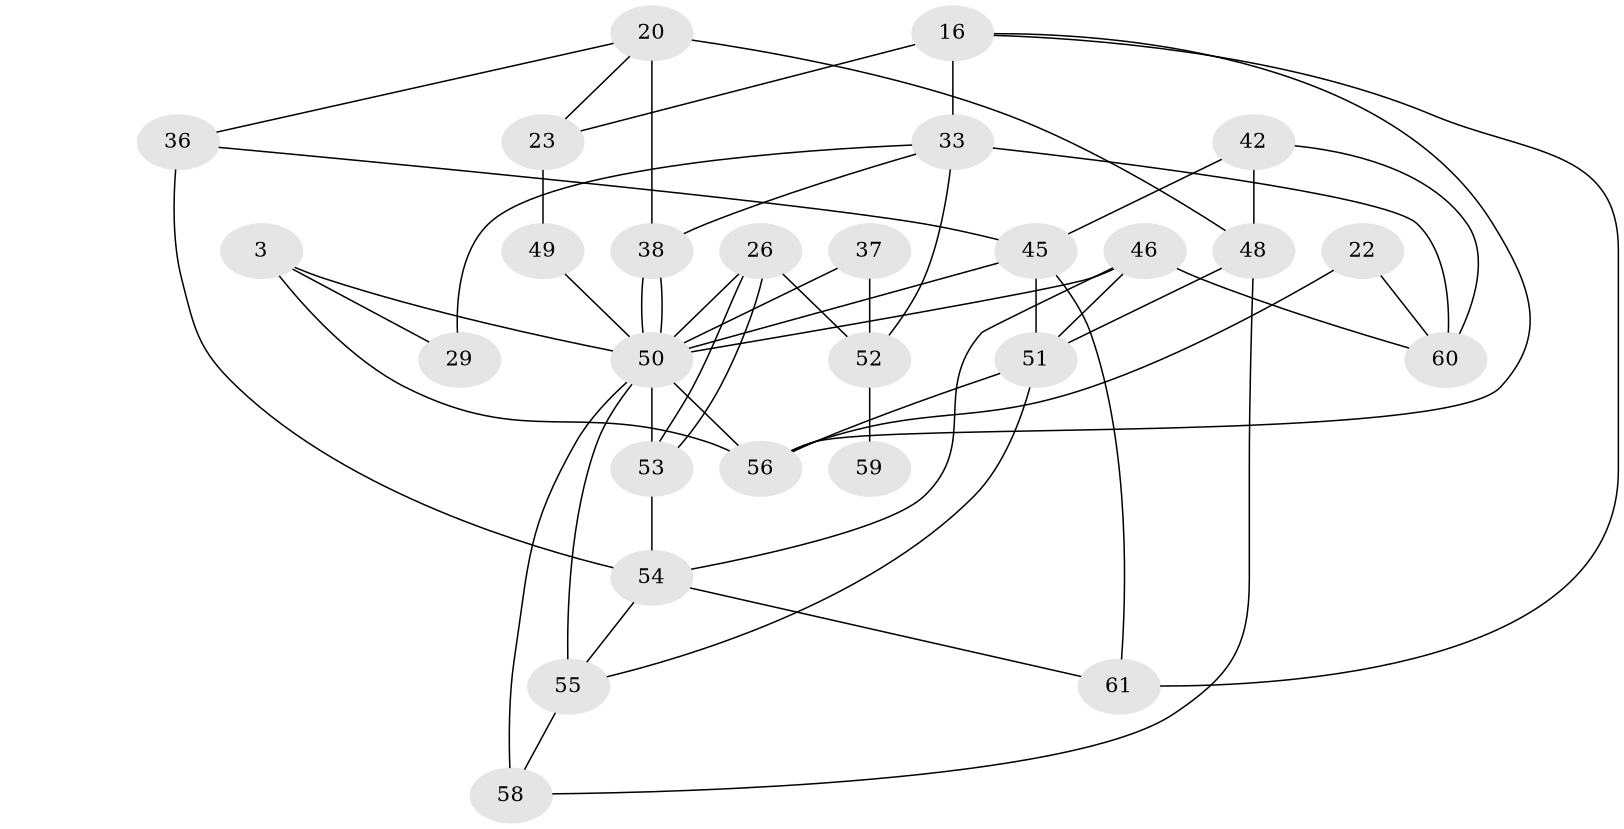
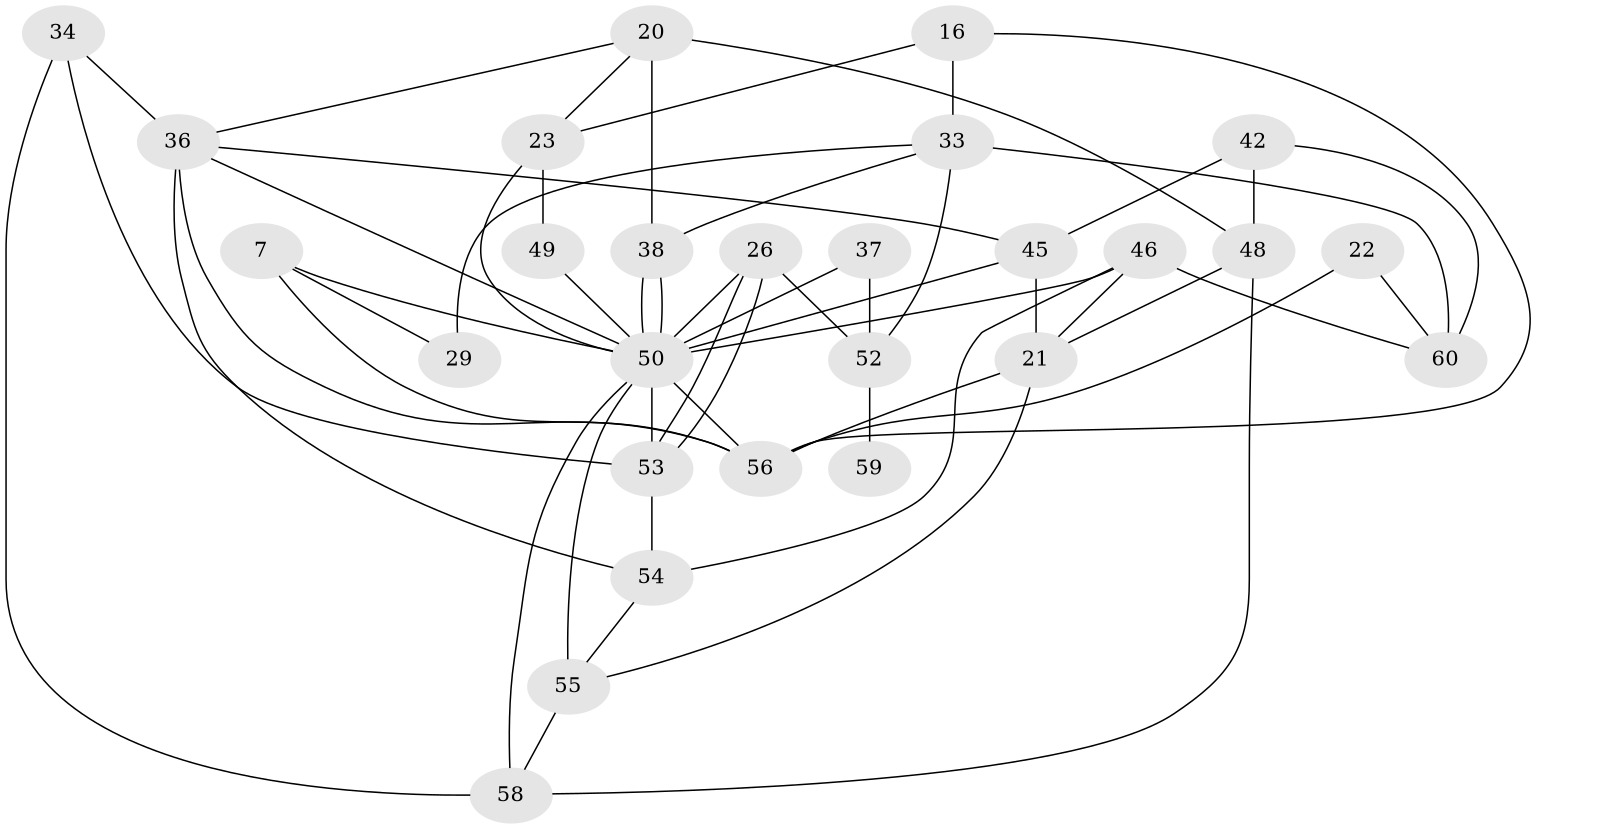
none -> (64, 33)
(262, 251) -> (262, 251)
none -> (415, 252)
none -> (485, 270)
(1036, 360) -> (1036, 360)
none -> (389, 411)
(1119, 687) -> none
